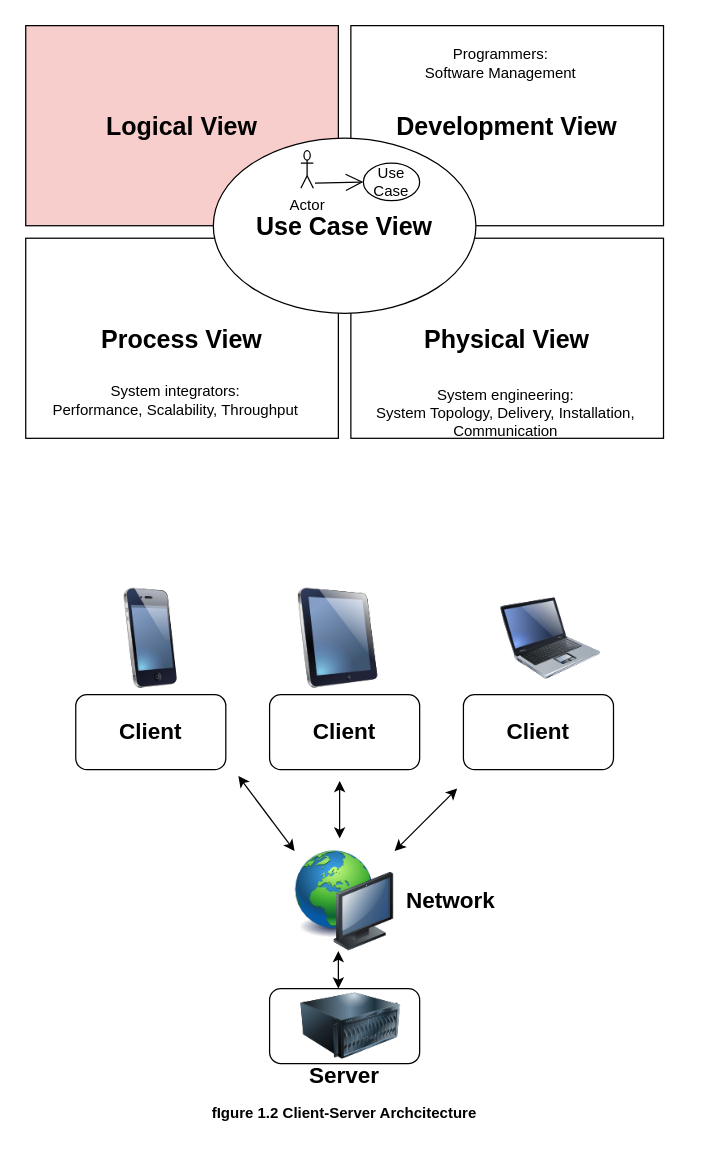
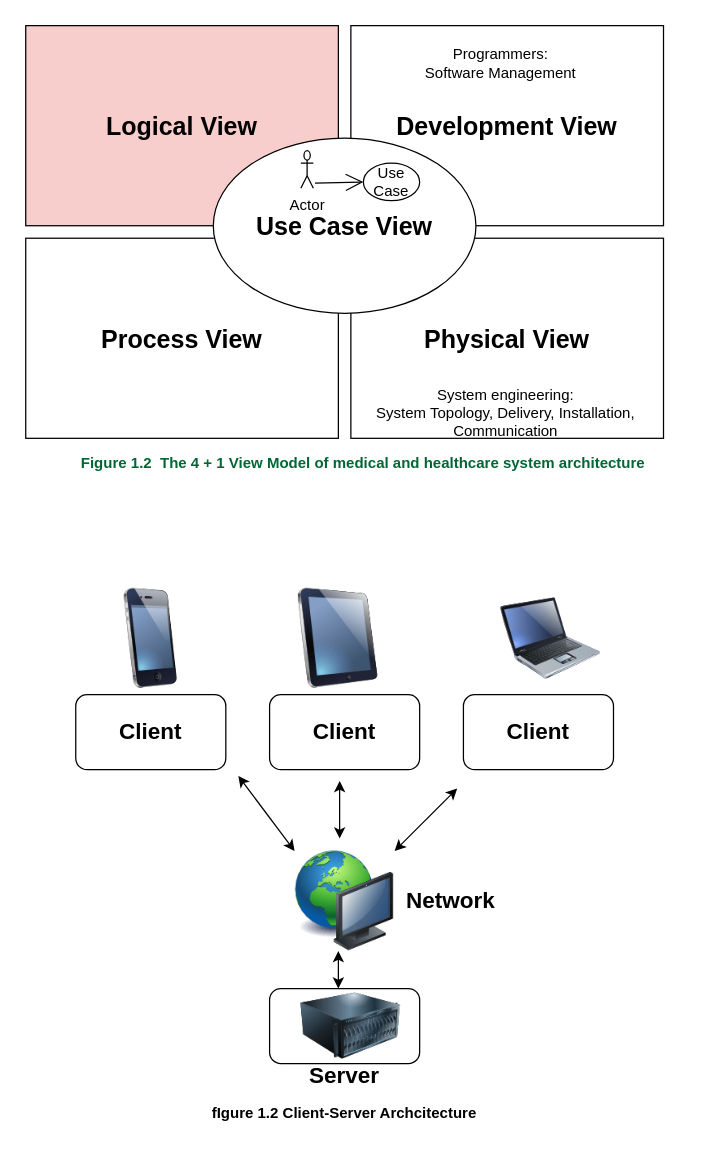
(176, 401) -> none
none -> (363, 463)
